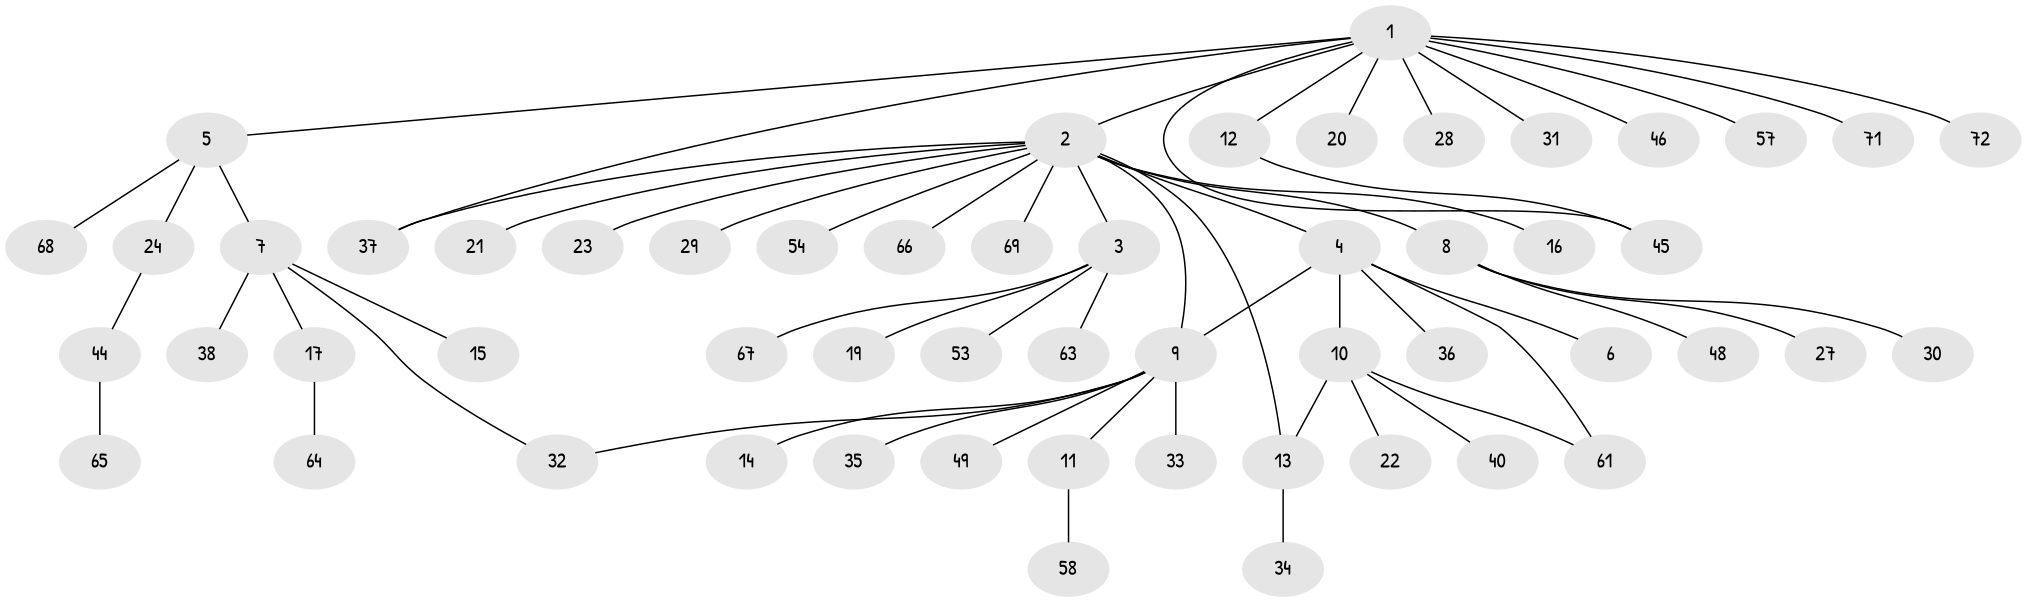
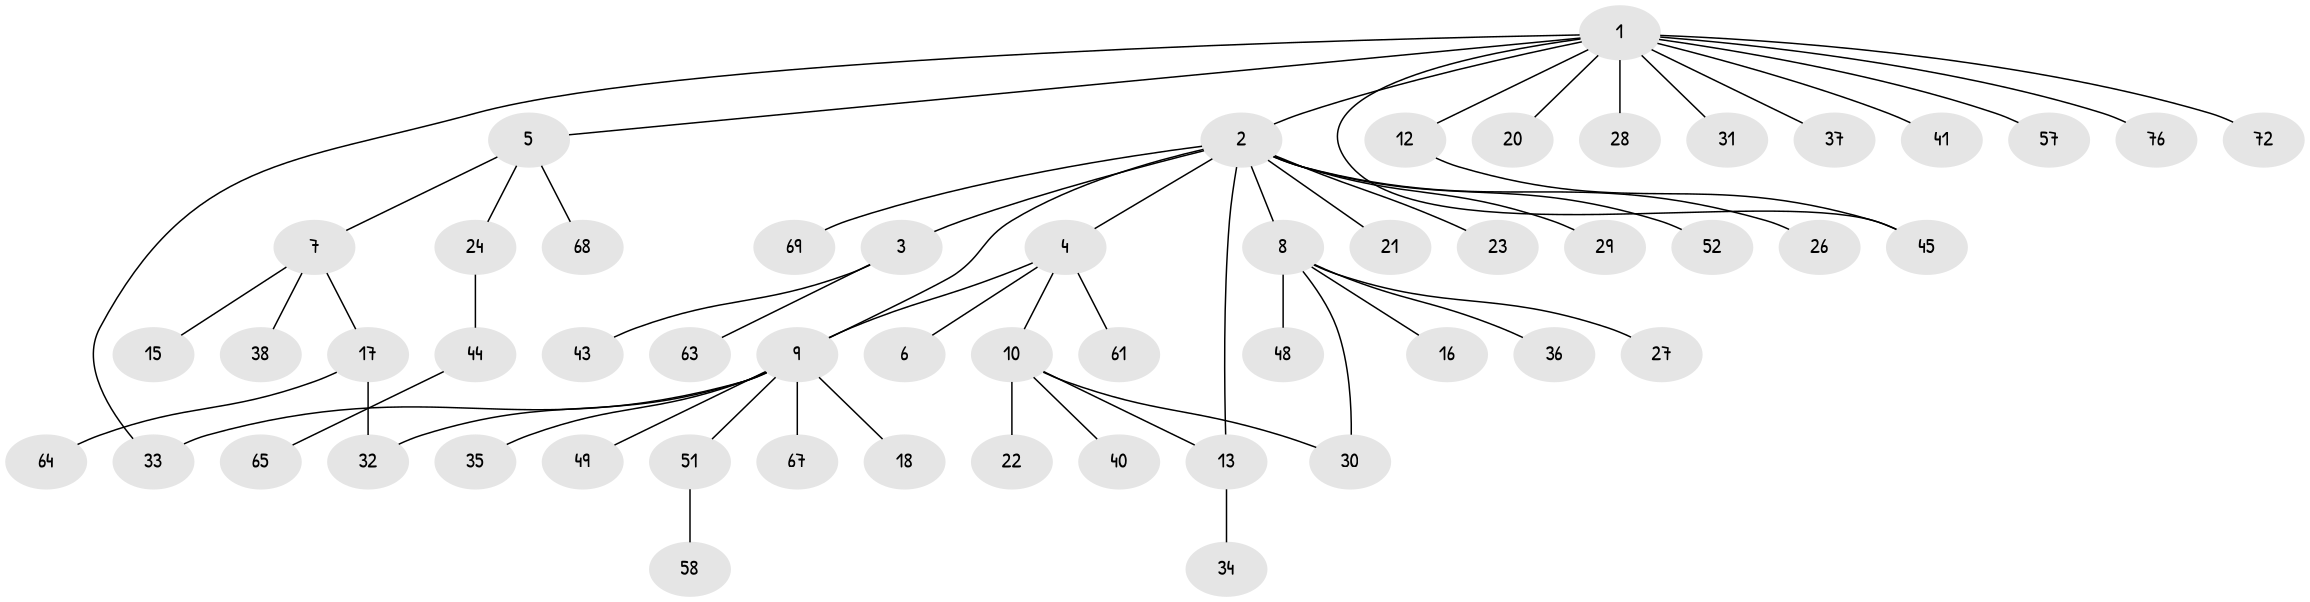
none -> (740, 75)
(1659, 140) -> (1942, 140)
(1873, 140) -> (2156, 140)
(709, 165) -> none
(1333, 193) -> (1365, 301)
(797, 247) -> (1712, 247)
(905, 247) -> (1820, 247)
(933, 301) -> (797, 408)
(1393, 301) -> (1440, 307)
(854, 355) -> none
(961, 355) -> (583, 355)
(403, 362) -> (368, 398)
(1472, 408) -> (1179, 411)
(747, 462) -> (905, 462)
(1069, 462) -> (690, 462)
